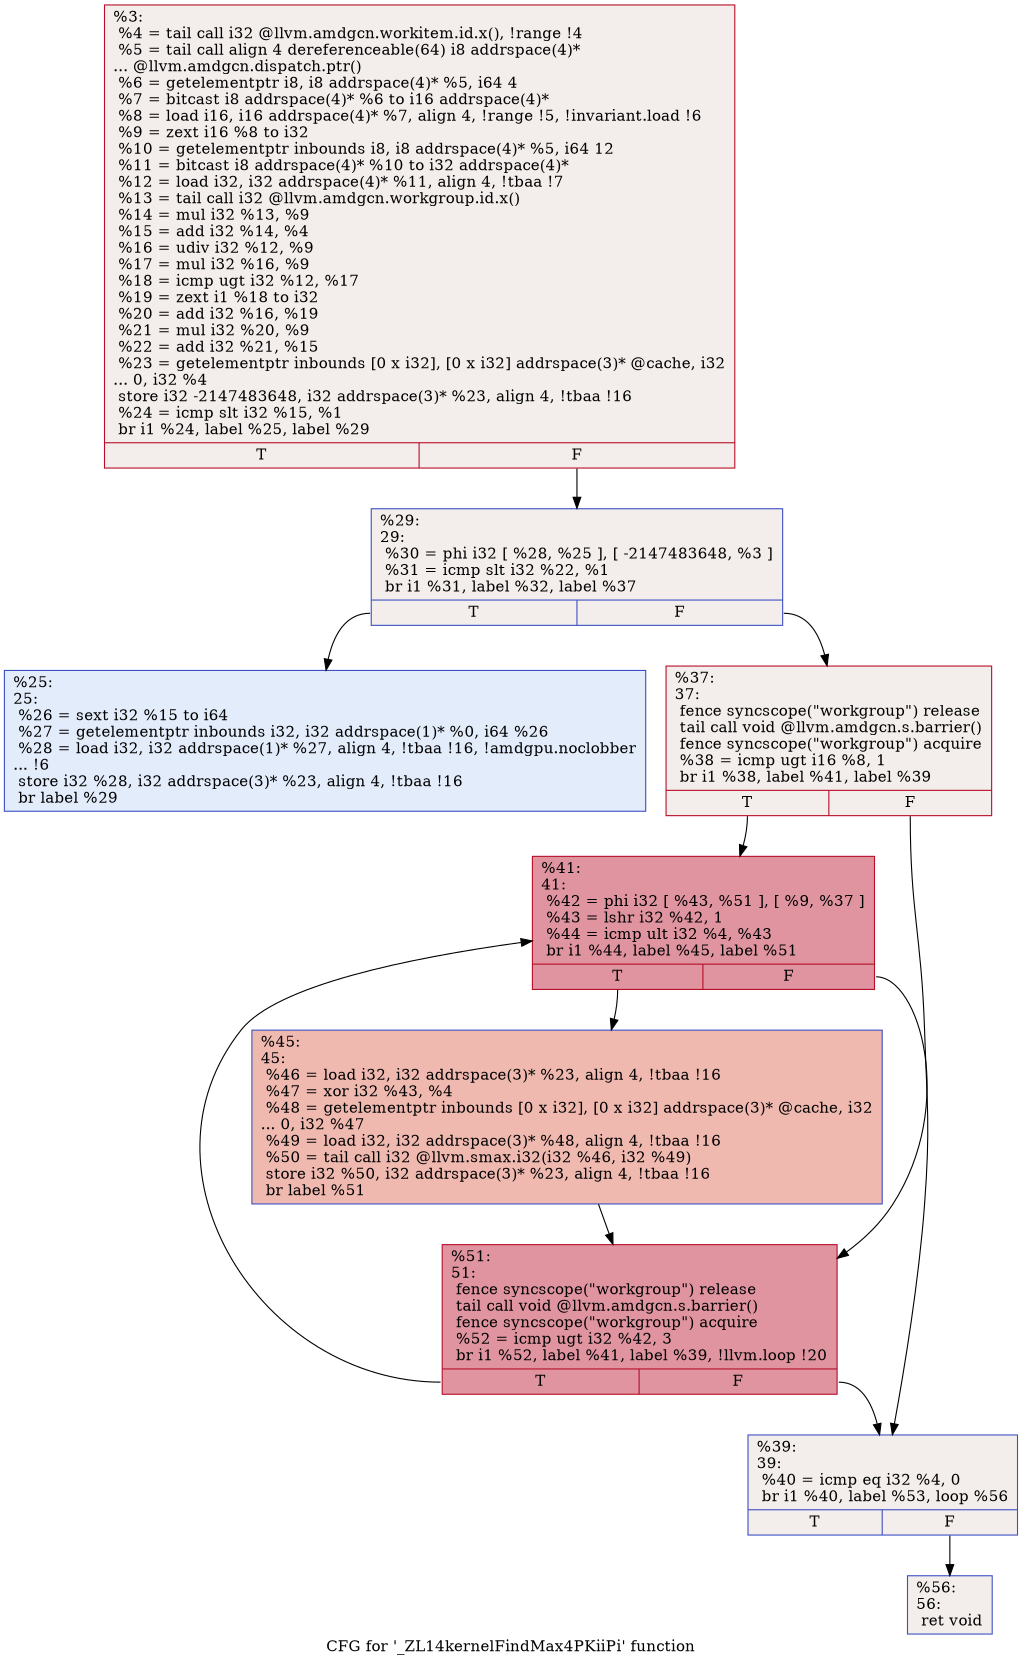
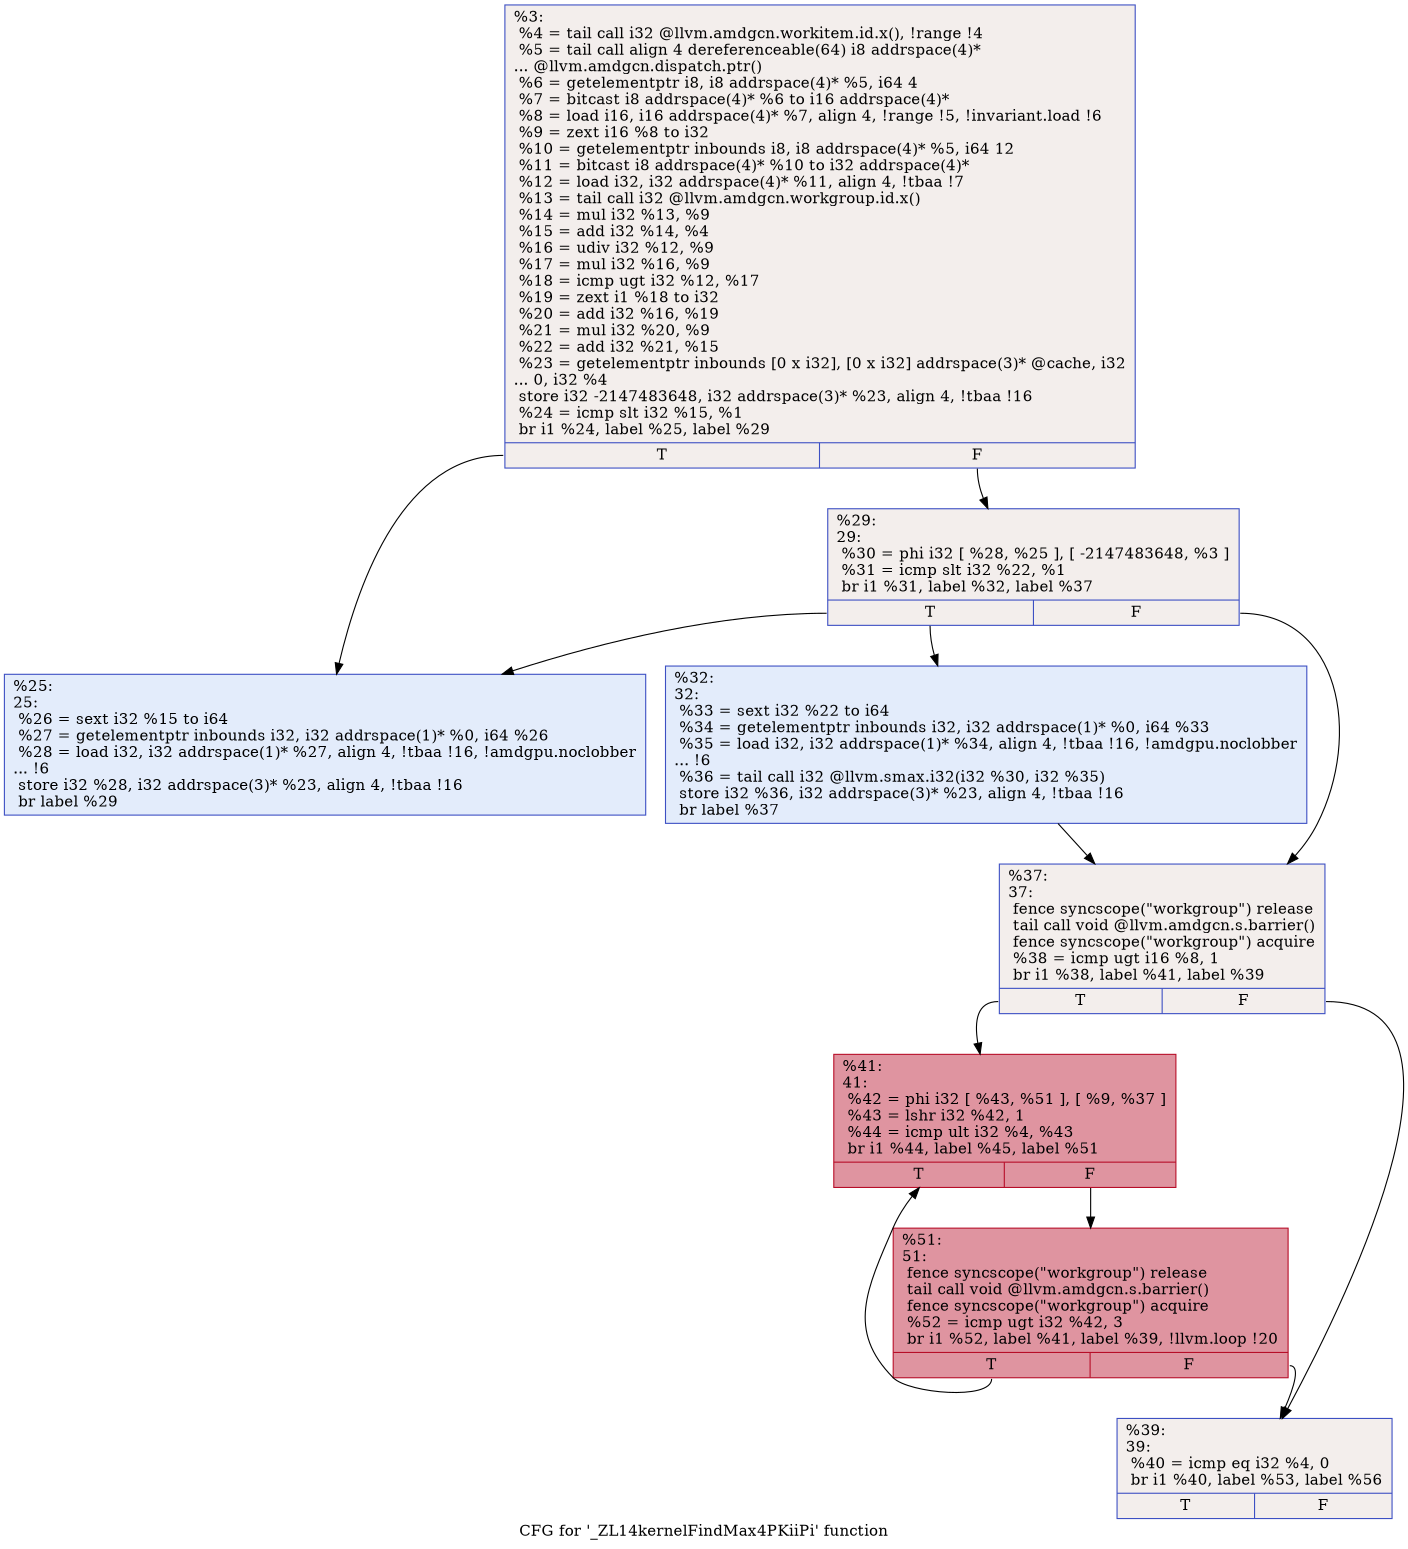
(420, 237) -> (820, 237)
none -> (390, 531)
(829, 741) -> (1162, 939)
none -> (986, 745)
(567, 1117) -> none
(883, 1497) -> (1255, 1480)
(950, 1605) -> none
